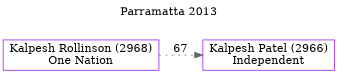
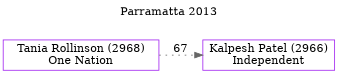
(81, 55) -> (81, 55)
